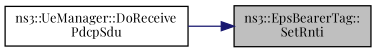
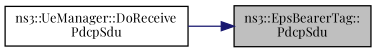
(303, 26) -> (303, 26)
